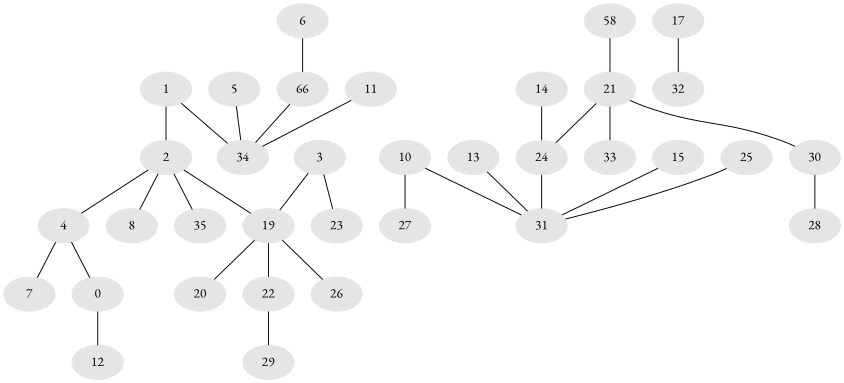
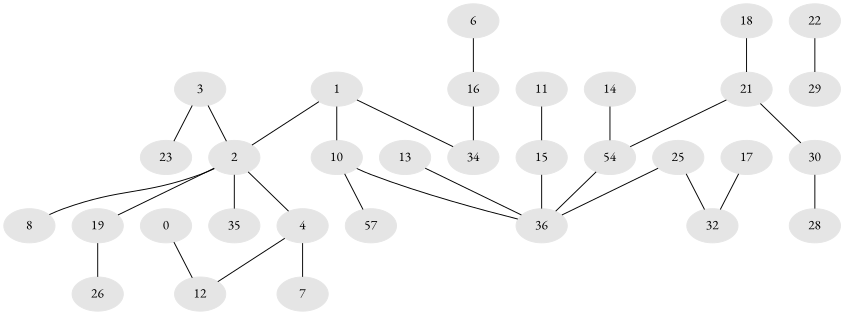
(610, 21) -> (747, 21)
(234, 89) -> none
(303, 89) -> (473, 89)
(307, 123) -> (542, 123)
none -> (337, 123)
(542, 157) -> (610, 157)
(610, 157) -> none
(294, 192) -> (217, 123)
none -> (695, 192)
(405, 226) -> (371, 226)
(542, 226) -> (542, 226)
(81, 260) -> (251, 260)
(268, 260) -> none
(200, 294) -> none
